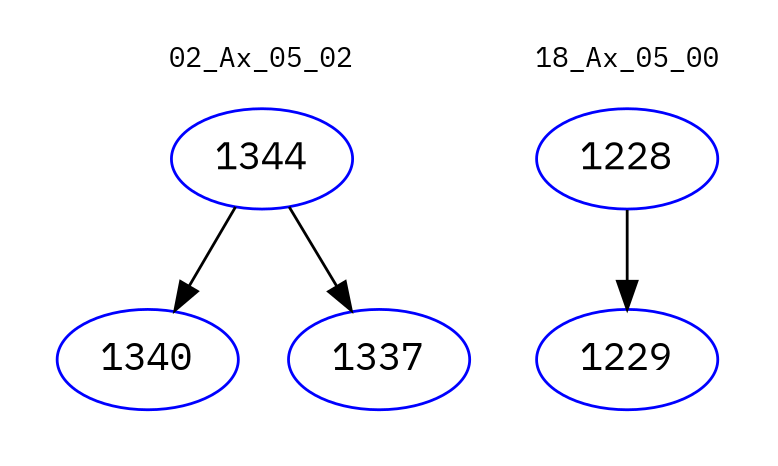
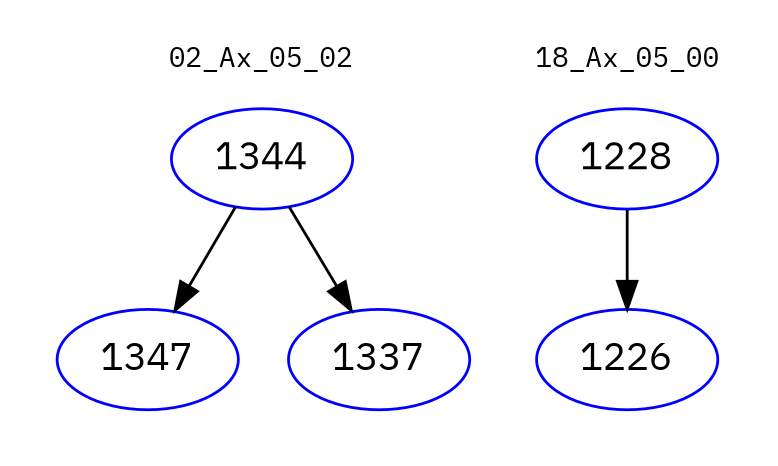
(148, 360) -> (148, 360)
(627, 360) -> (627, 360)
